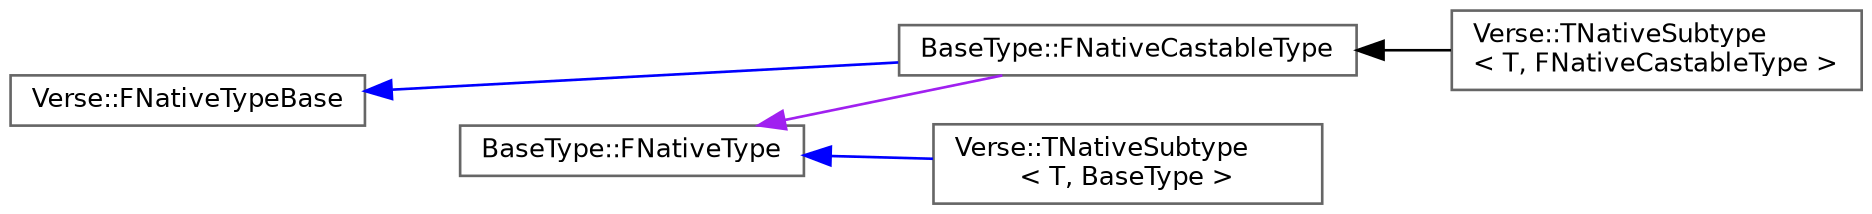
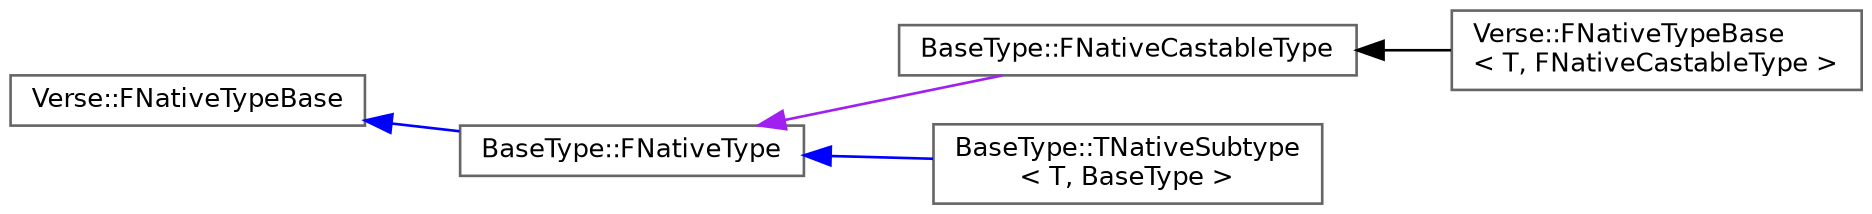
(1657, 50) -> (1657, 50)
(645, 76) -> (426, 127)
(1128, 164) -> (1128, 164)
